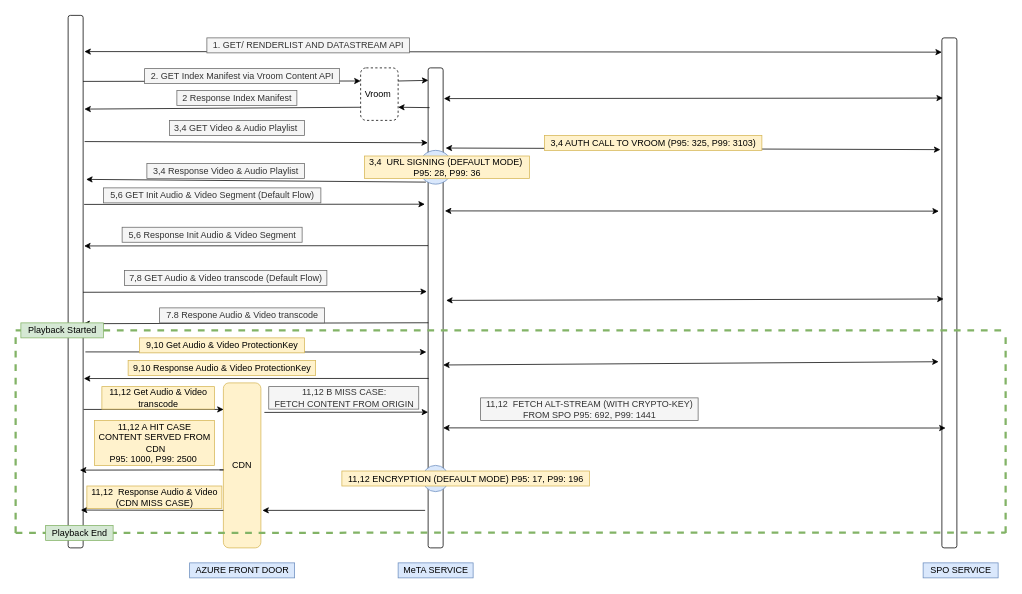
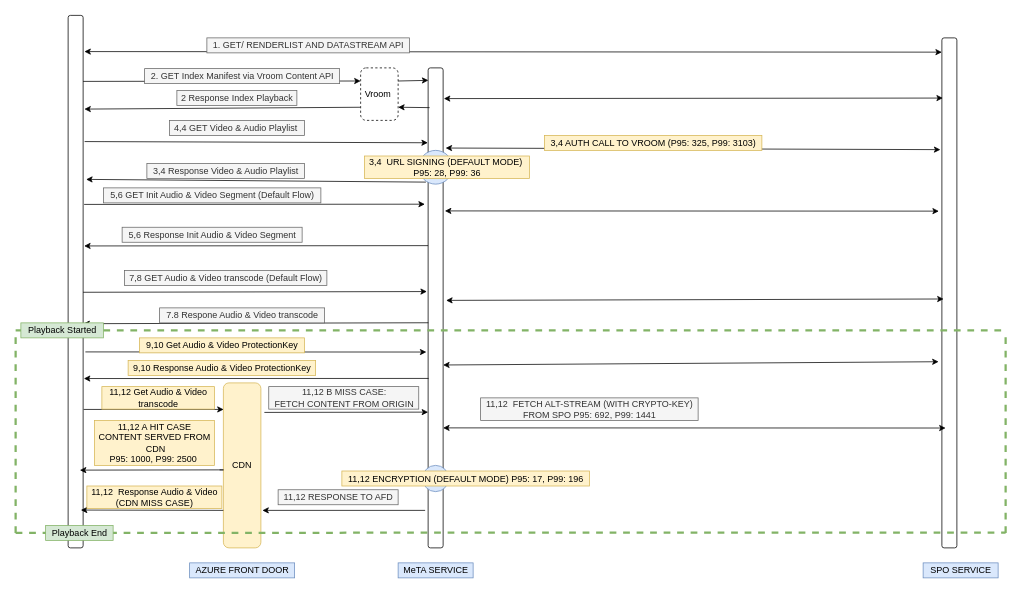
(237, 98) -> (237, 98)
(237, 128) -> (237, 128)
none -> (338, 497)
